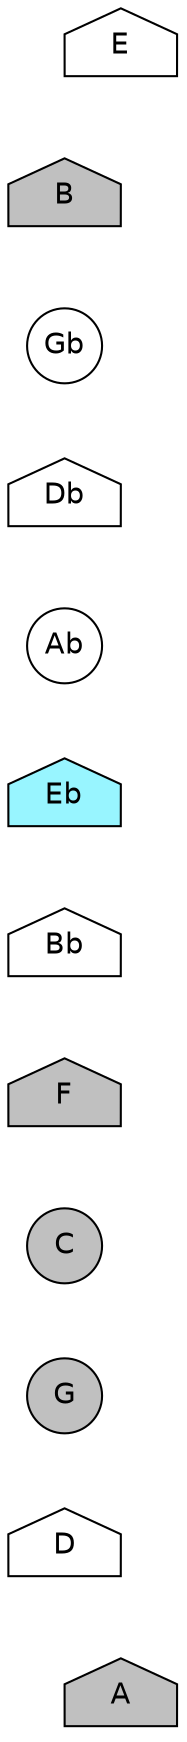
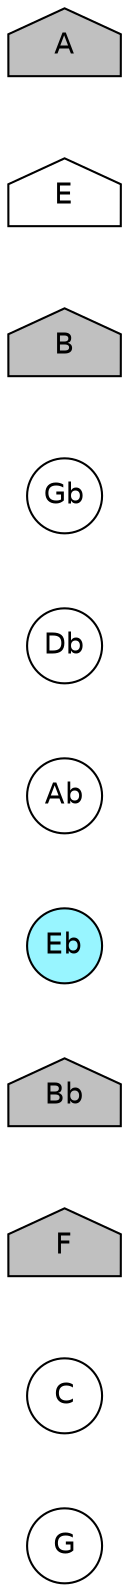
(65, 496) -> (65, 646)
(65, 796) -> (65, 946)
(65, 946) -> (65, 1096)
(65, 1246) -> (65, 1396)
(65, 1396) -> (65, 1546)
(65, 1546) -> none
